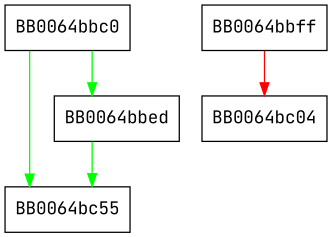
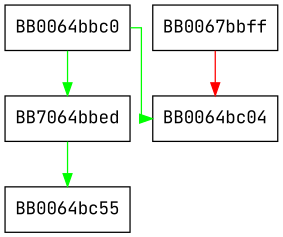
(264, 28) -> (215, 28)
(30, 112) -> (141, 68)
(117, 119) -> (68, 119)
